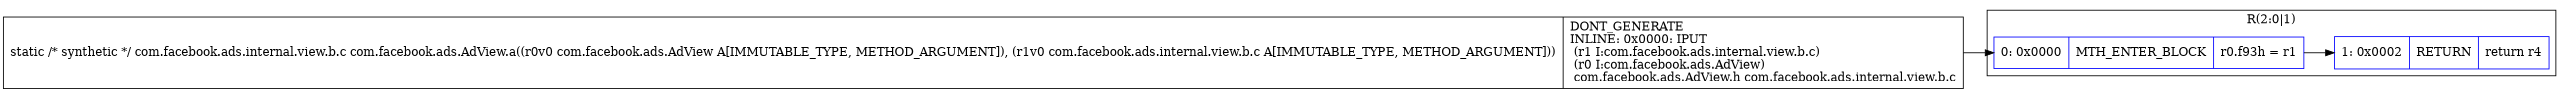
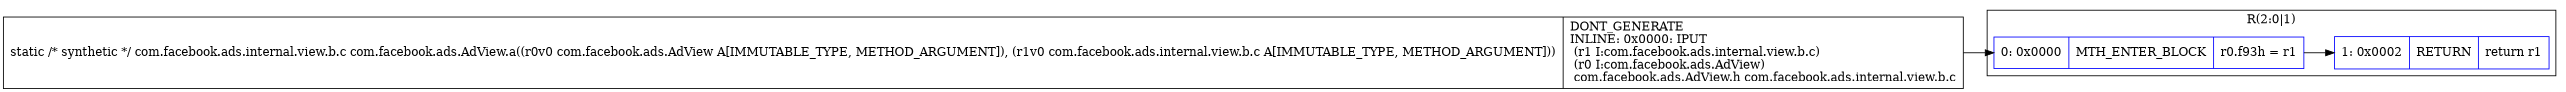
(2514, 52) -> (2514, 52)
